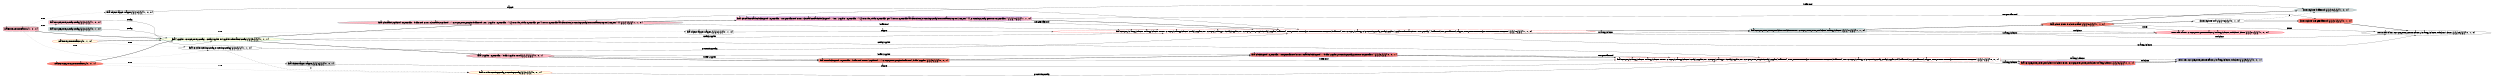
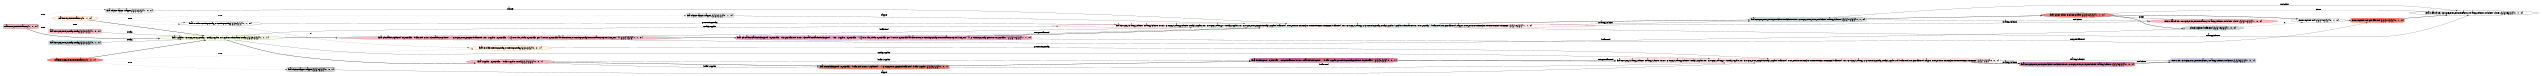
(2279, 18) -> (2271, 25)
